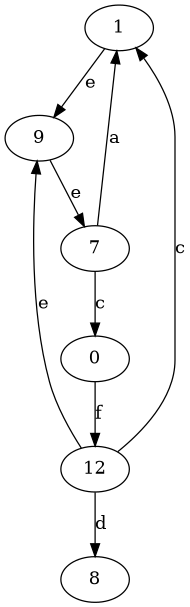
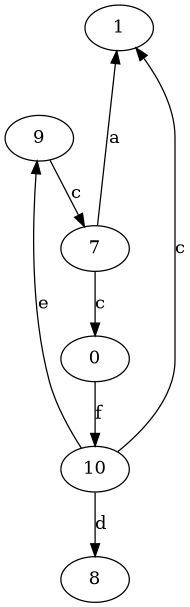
(83, 78) -> none
(76, 193) -> (76, 193)
(95, 469) -> (95, 469)
